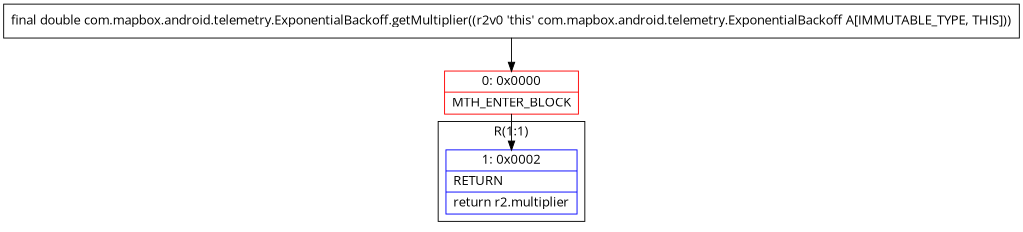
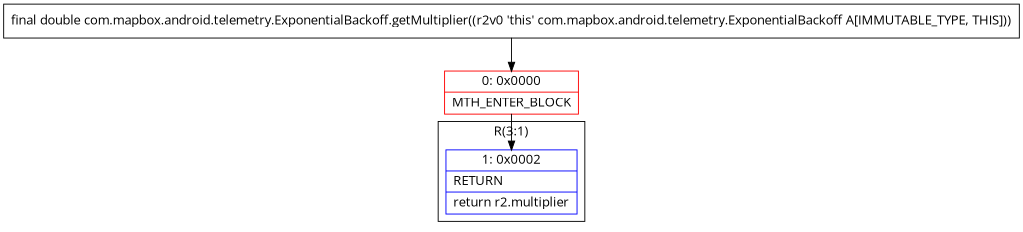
(512, 132) -> (512, 132)
